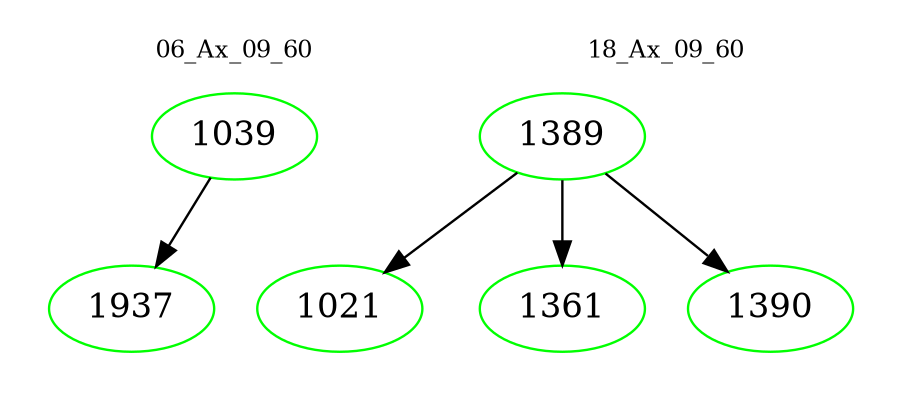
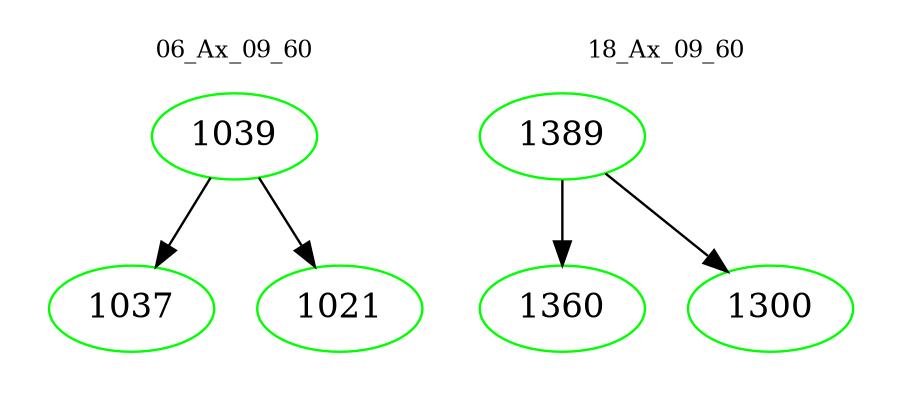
(475, 205) -> (280, 212)
(132, 309) -> (132, 309)
(562, 309) -> (562, 309)
(771, 309) -> (771, 309)
